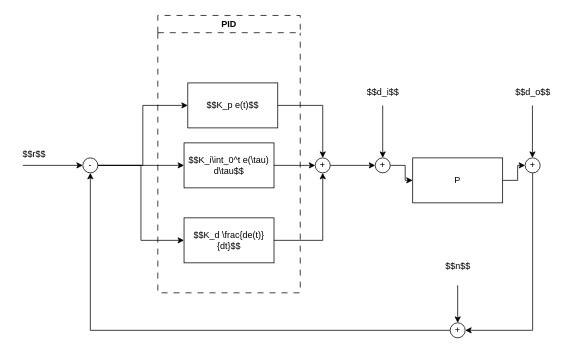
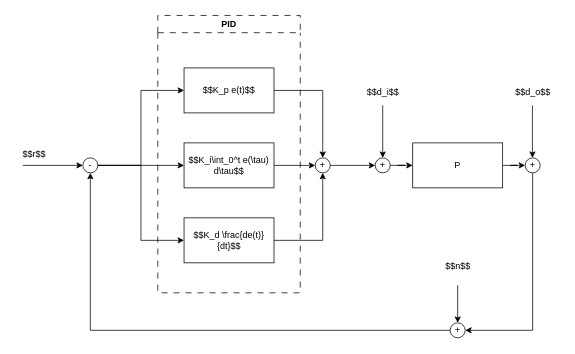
(233, 105) -> (229, 90)
(458, 180) -> (458, 165)
